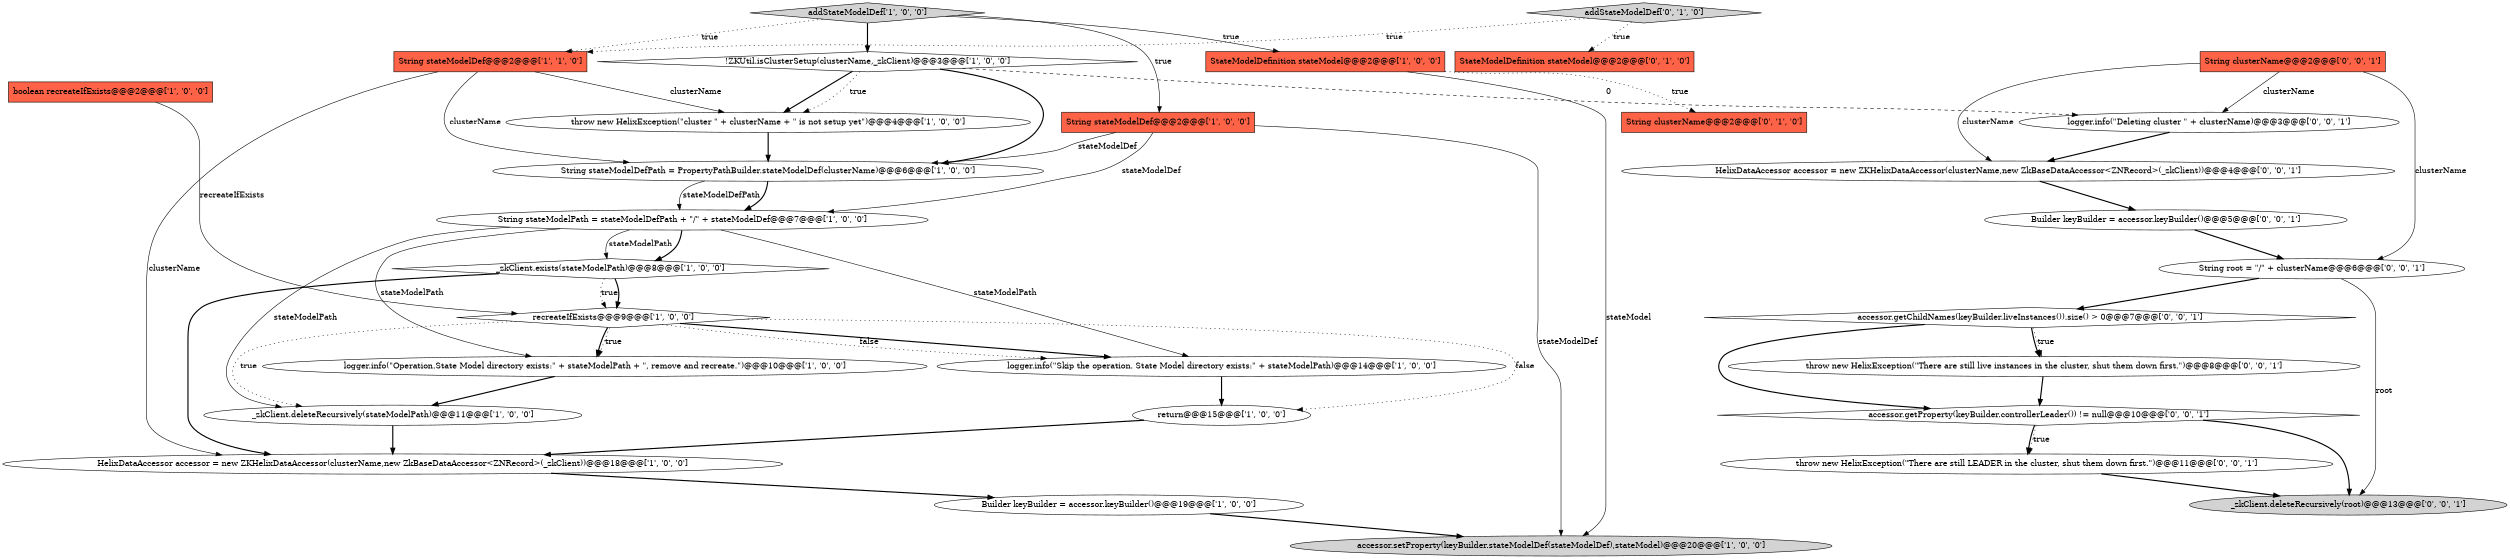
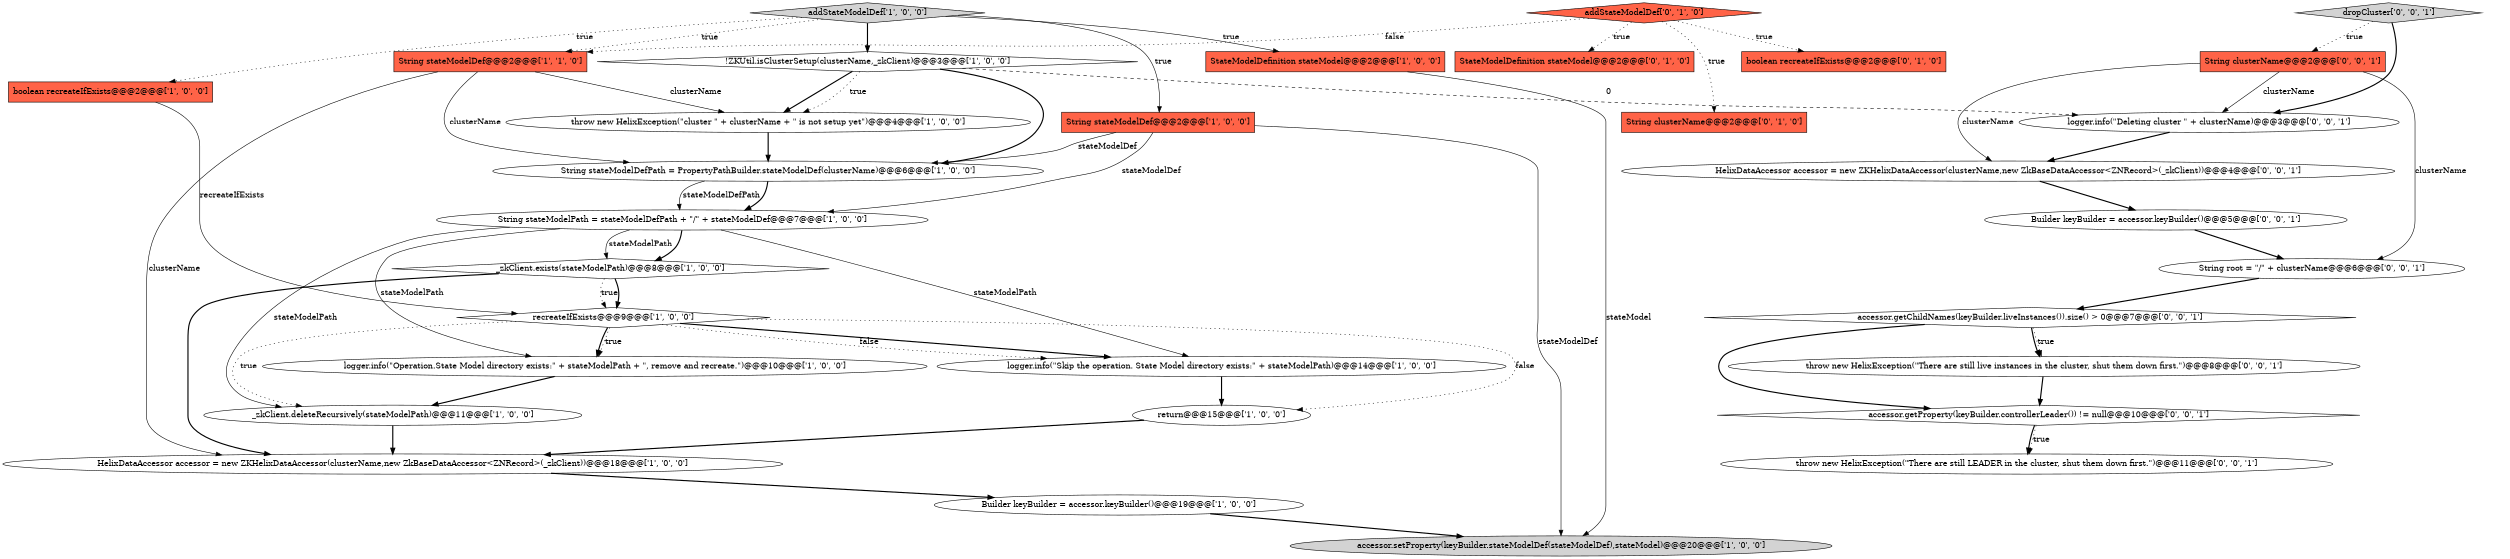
(1644, 13) -> (1644, 13)
none -> (2389, 13)
(1395, 37) -> (1395, 37)
none -> (488, 42)
none -> (1844, 62)
(1570, 75) -> (1701, 56)
(2348, 505) -> none
